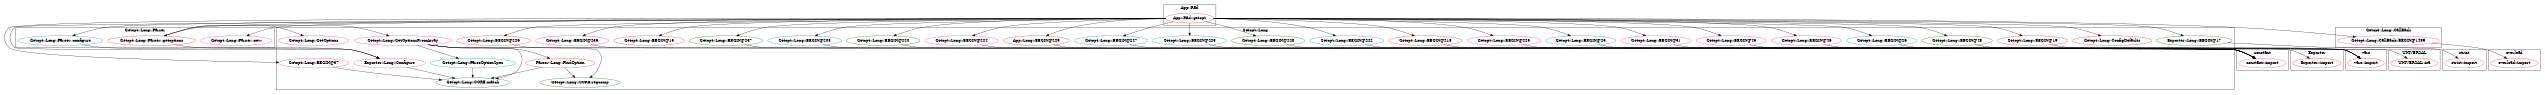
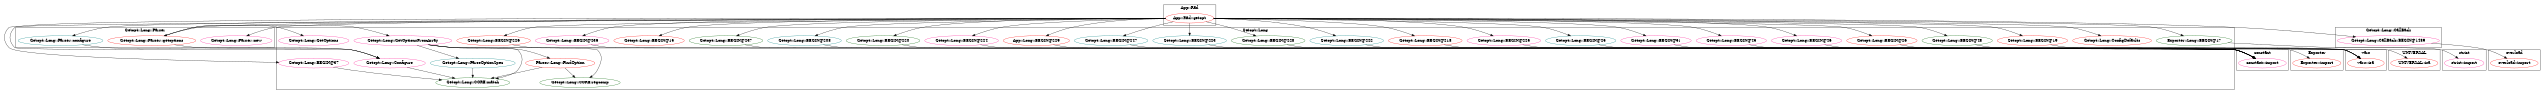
(1882, 41) -> (1882, 41)
(390, 63) -> (390, 63)
(2366, 63) -> (2366, 63)
